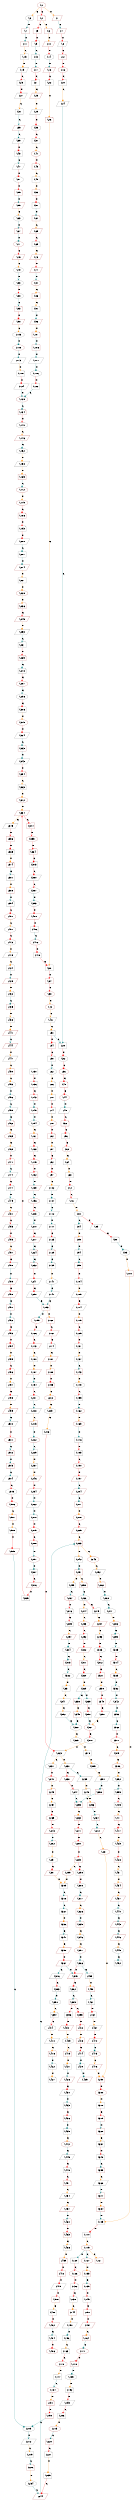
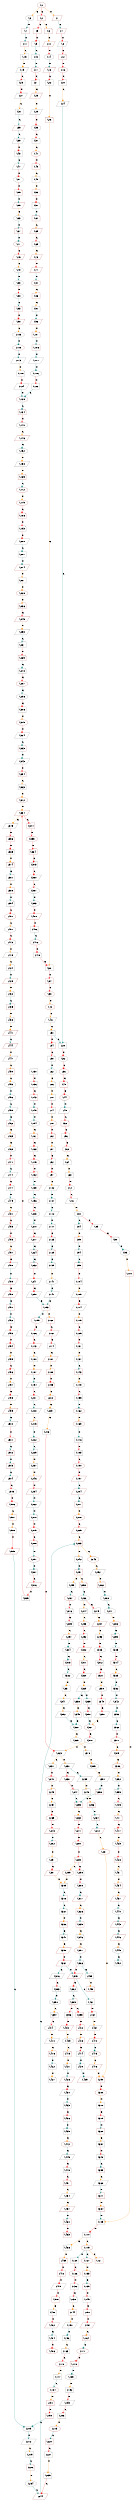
(91, 1995) -> (82, 1989)
(67, 2241) -> (77, 2241)
